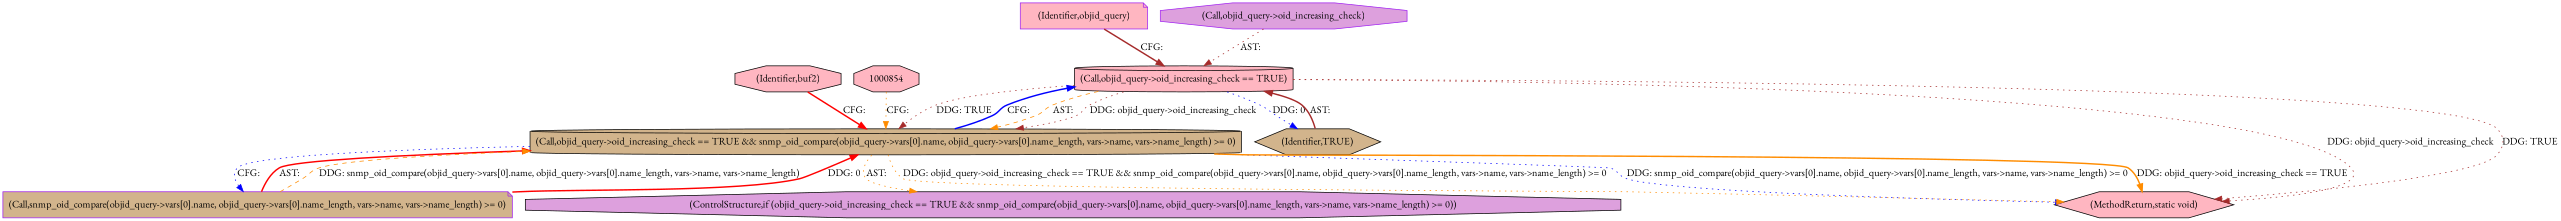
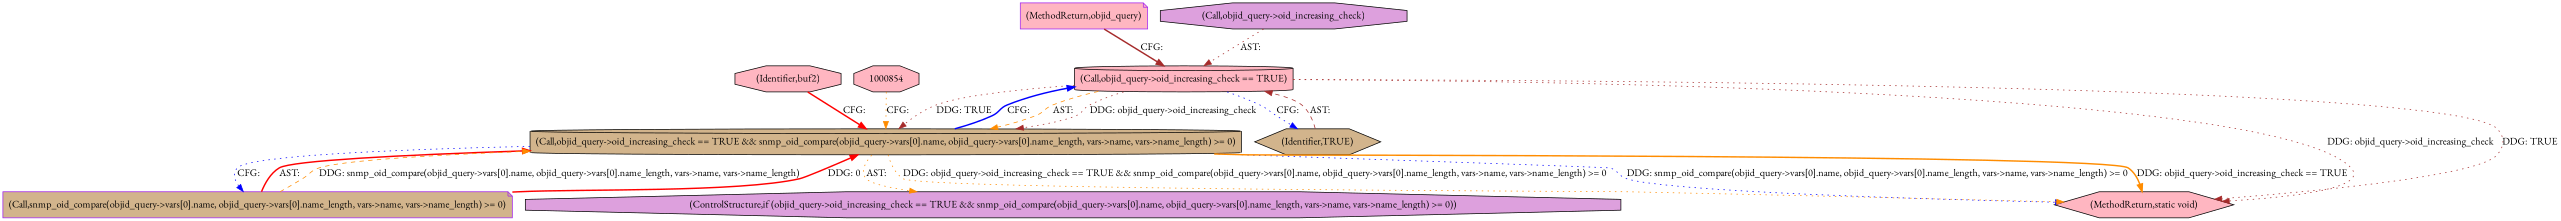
(1084, 16) -> (1084, 16)
(1284, 16) -> (1284, 16)
(1300, 104) -> (1300, 104)
(1289, 110) -> (1289, 110)
